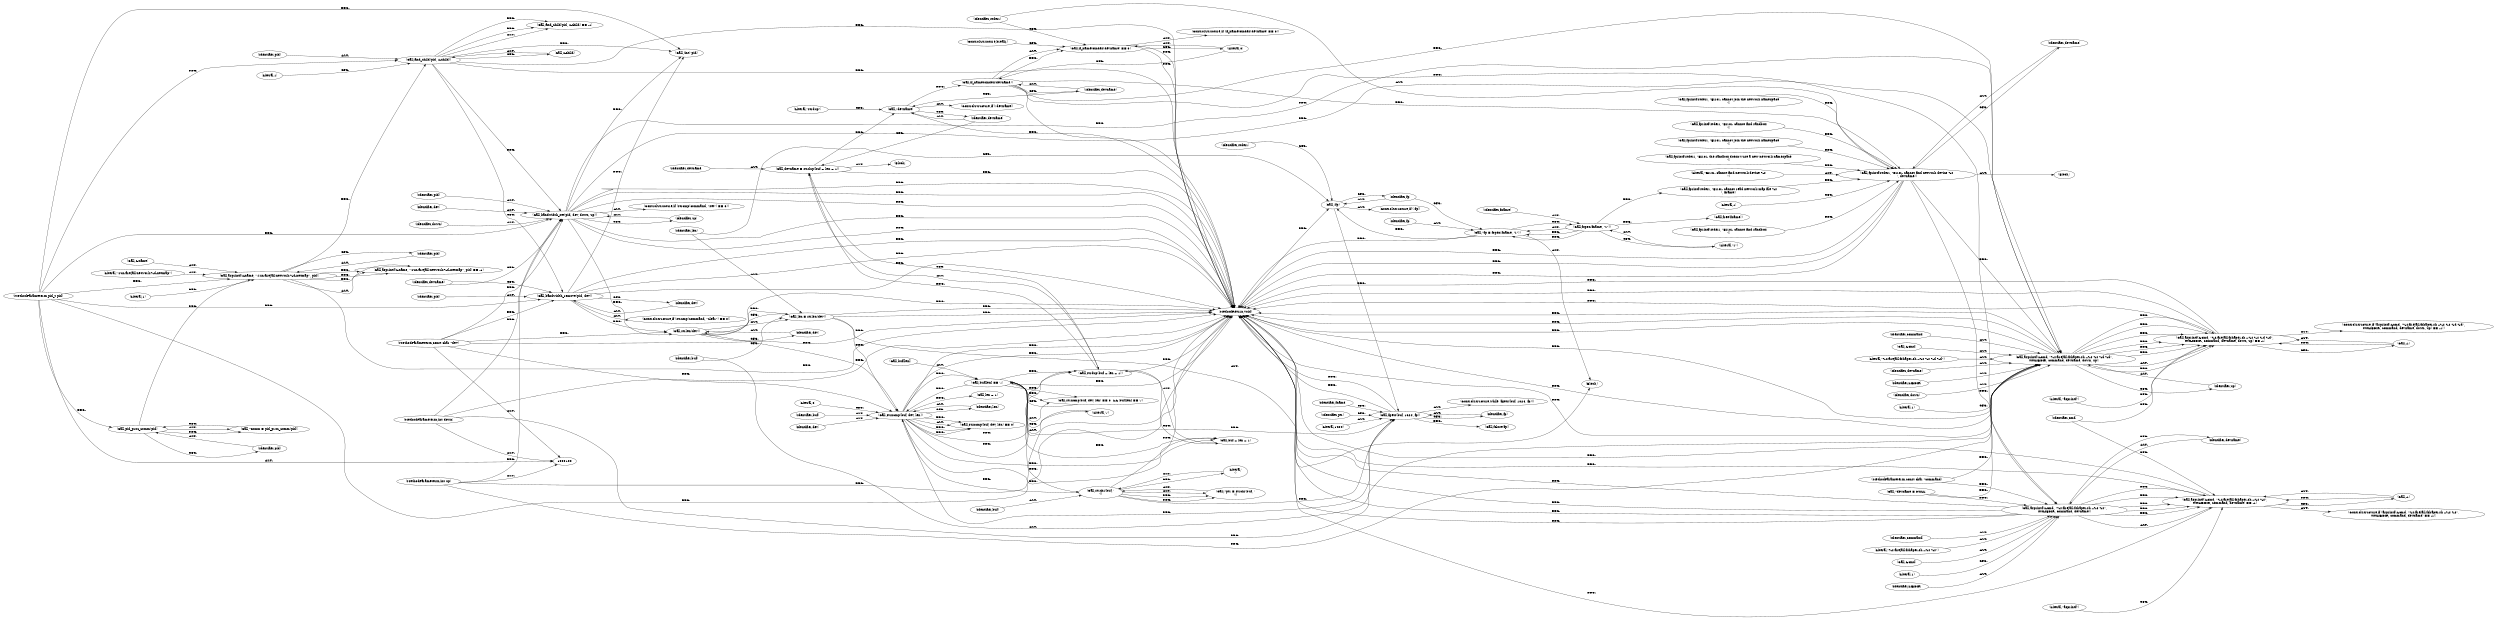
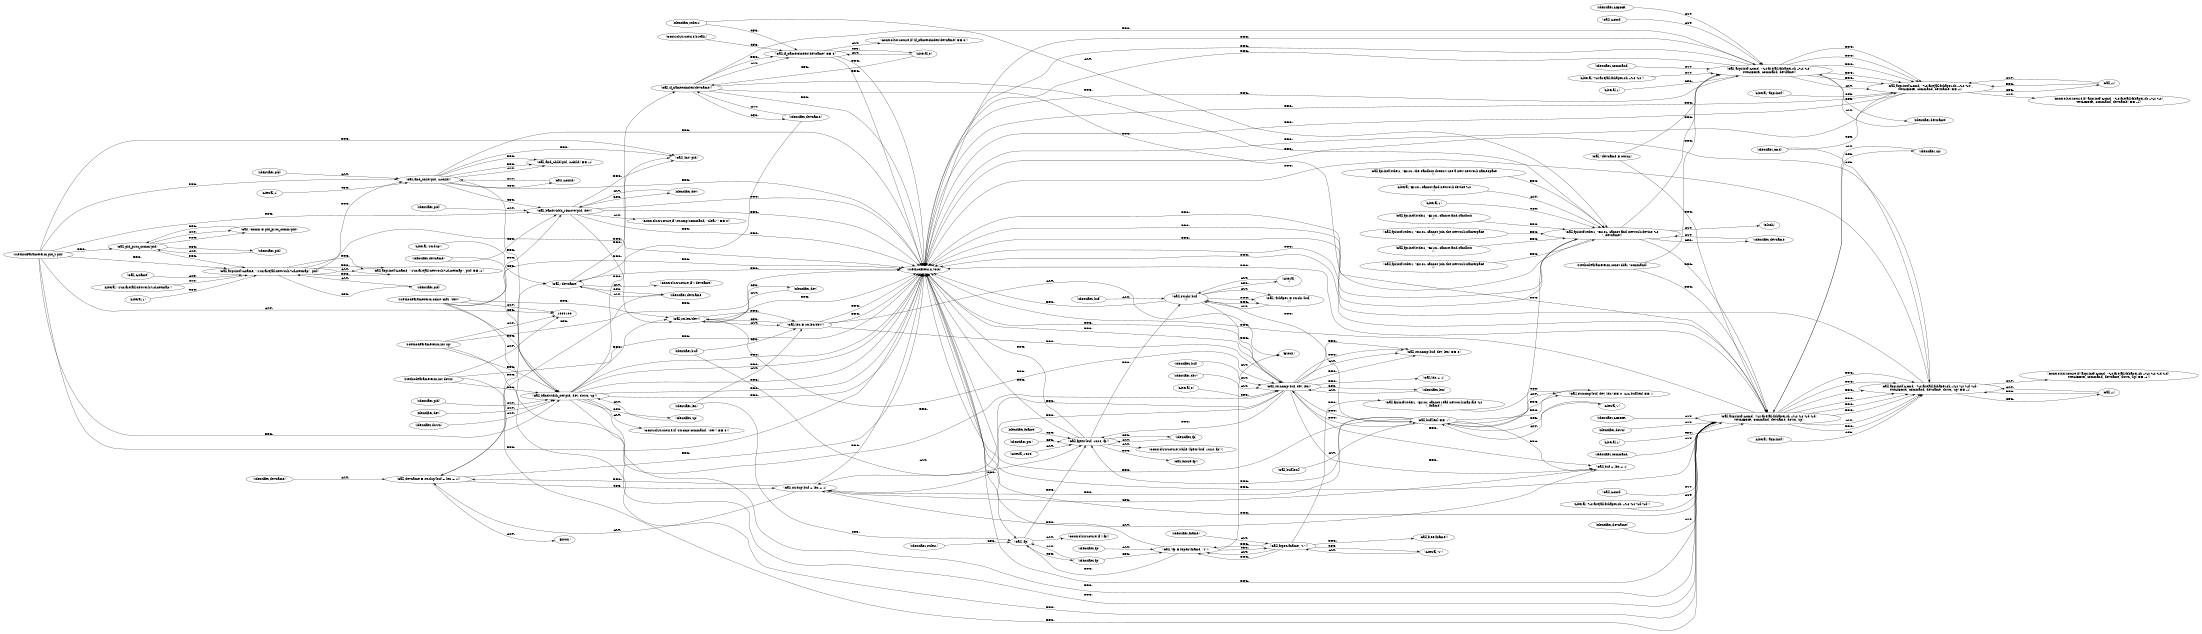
(1235, 493) -> (1289, 300)
(1278, 502) -> (1129, 368)
